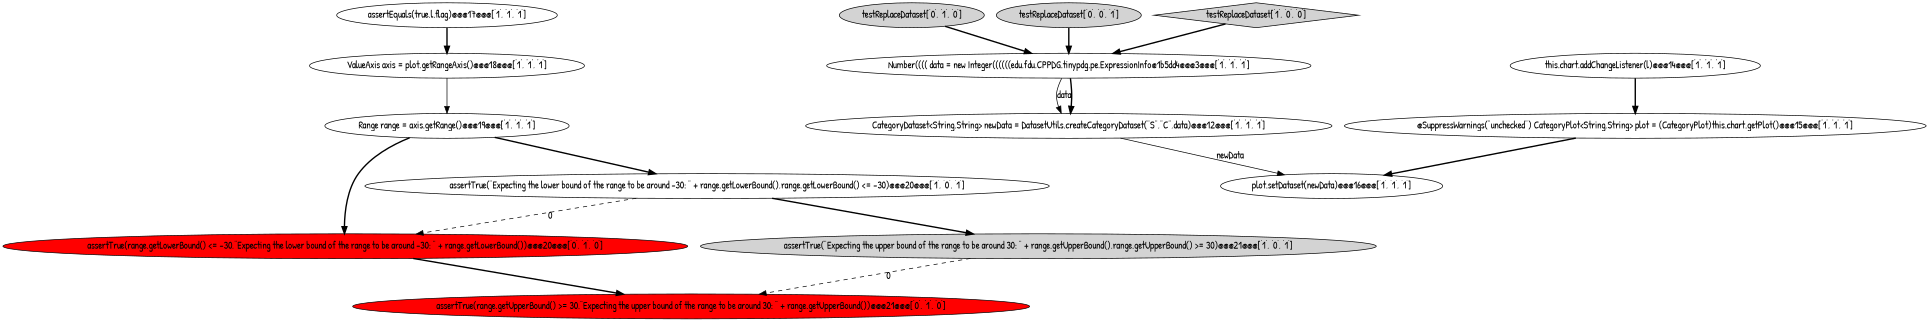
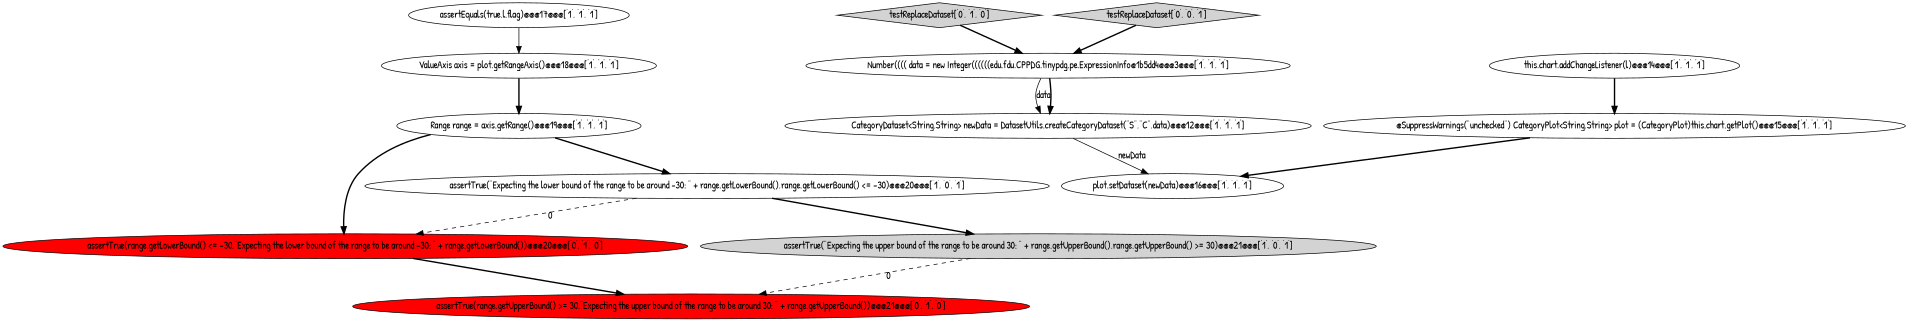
(912, 15) -> (939, 15)
(1069, 15) -> (1157, 15)
(1256, 15) -> none
(447, 37) -> (519, 37)
(447, 92) -> (519, 92)
